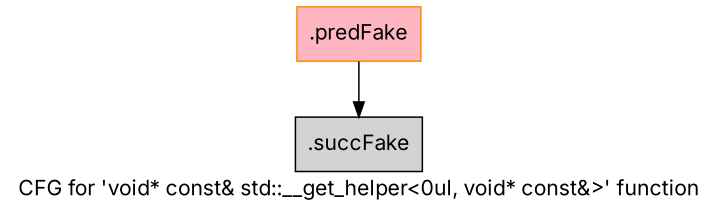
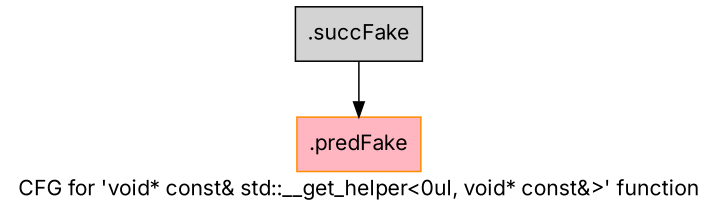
(359, 82) -> (359, 82)
